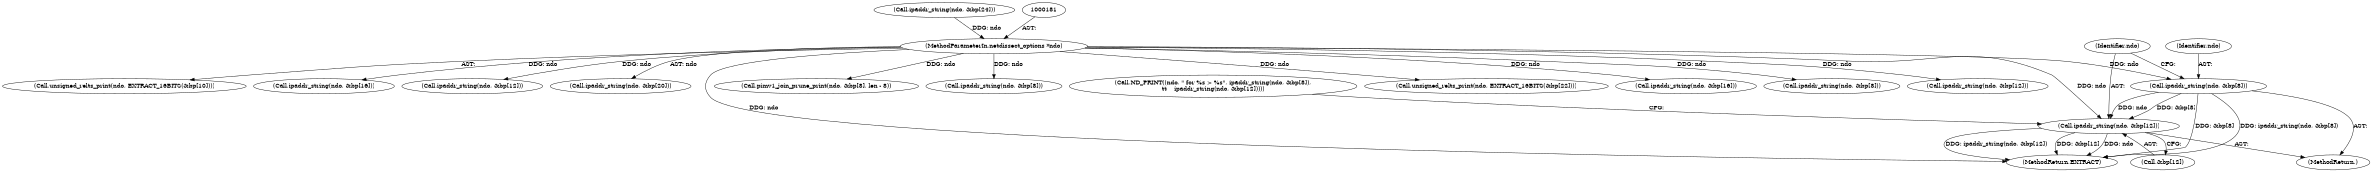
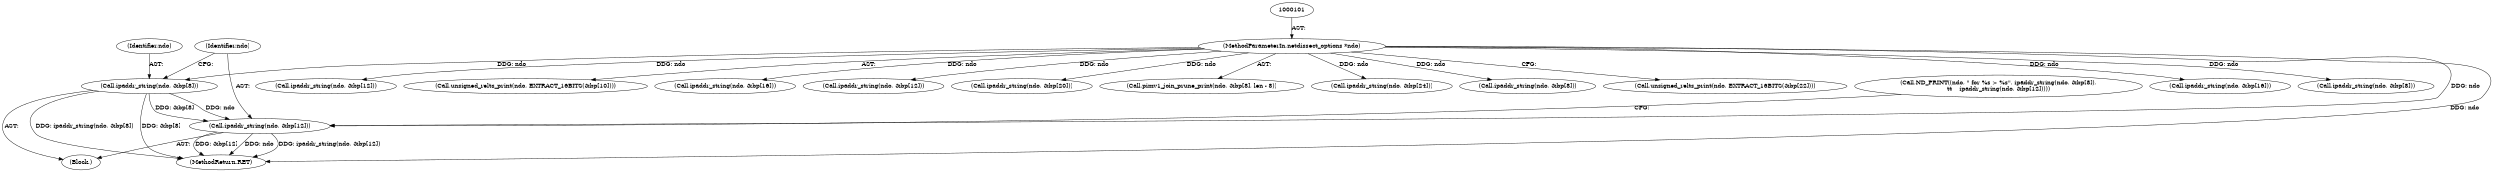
(1044, 10) -> (1292, 10)
(967, 27) -> (1335, 65)
(684, 64) -> (1201, 64)
(941, 64) -> (1265, 64)
(1275, 64) -> (1530, 64)
(2062, 162) -> (221, 162)
(2163, 162) -> none
(2333, 162) -> (81, 162)
